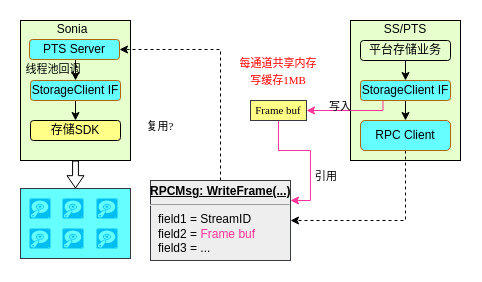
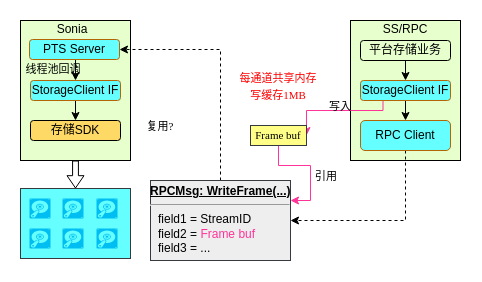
(406, 29) -> (406, 29)
(279, 71) -> (279, 86)
(279, 111) -> (279, 136)
(76, 131) -> (76, 131)
